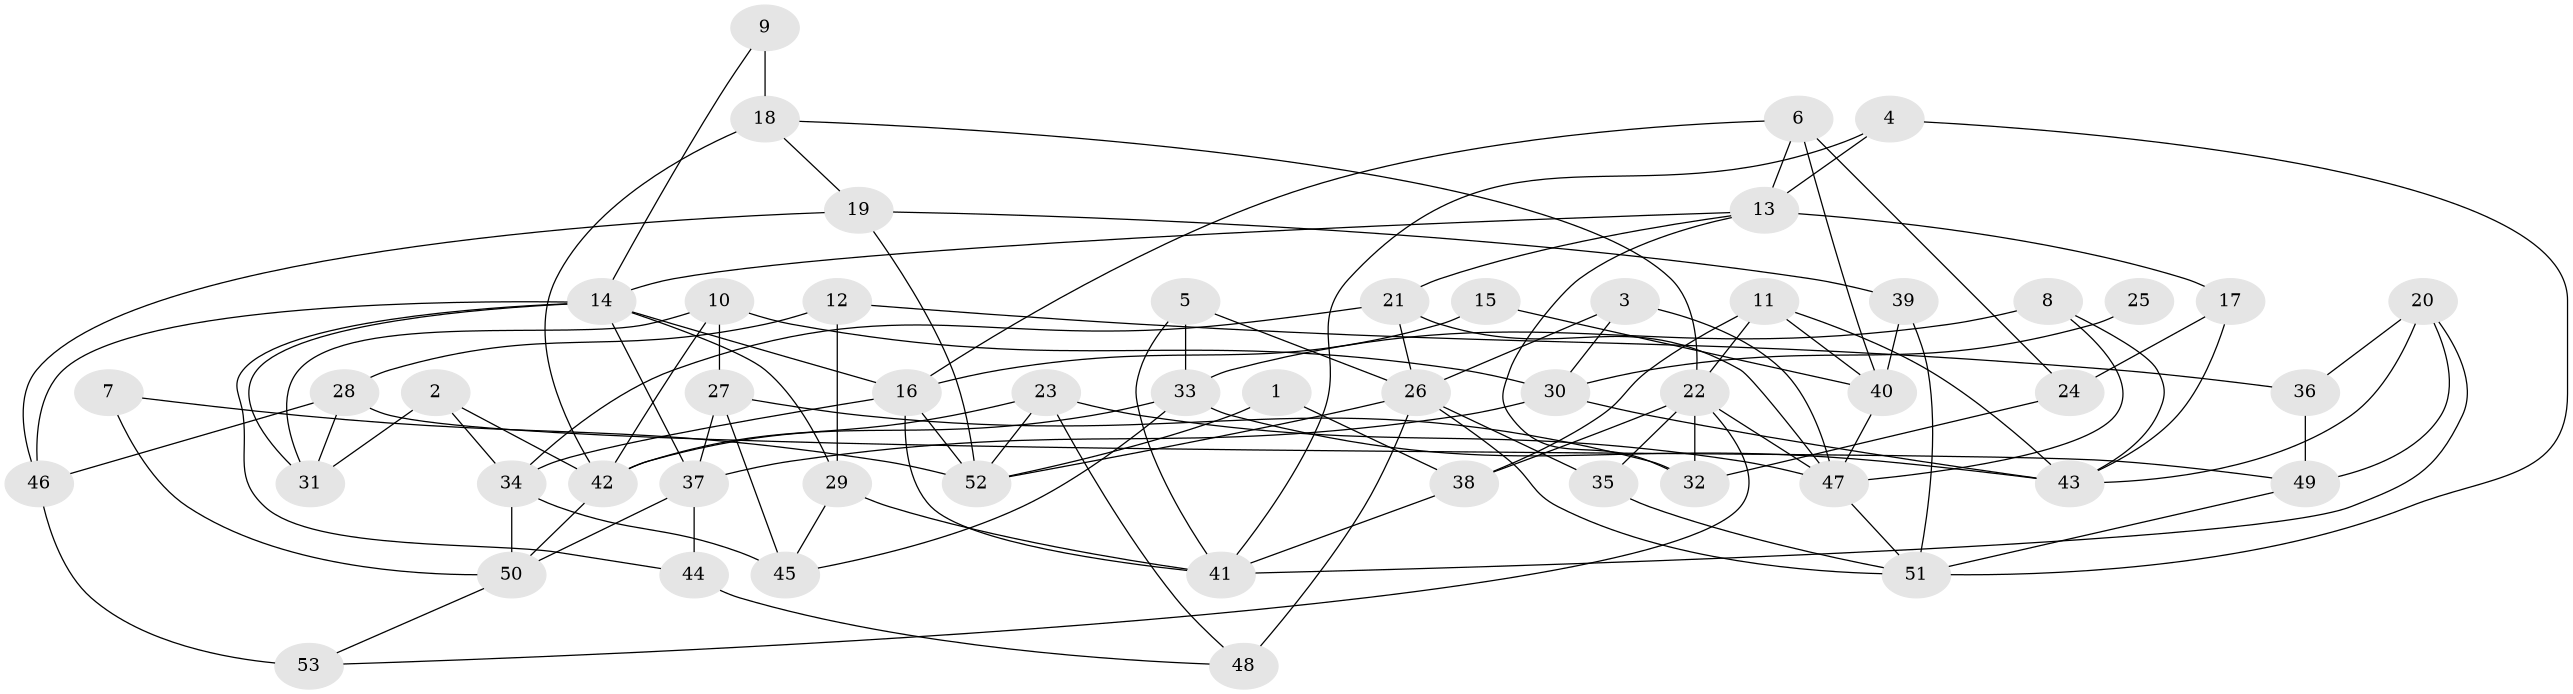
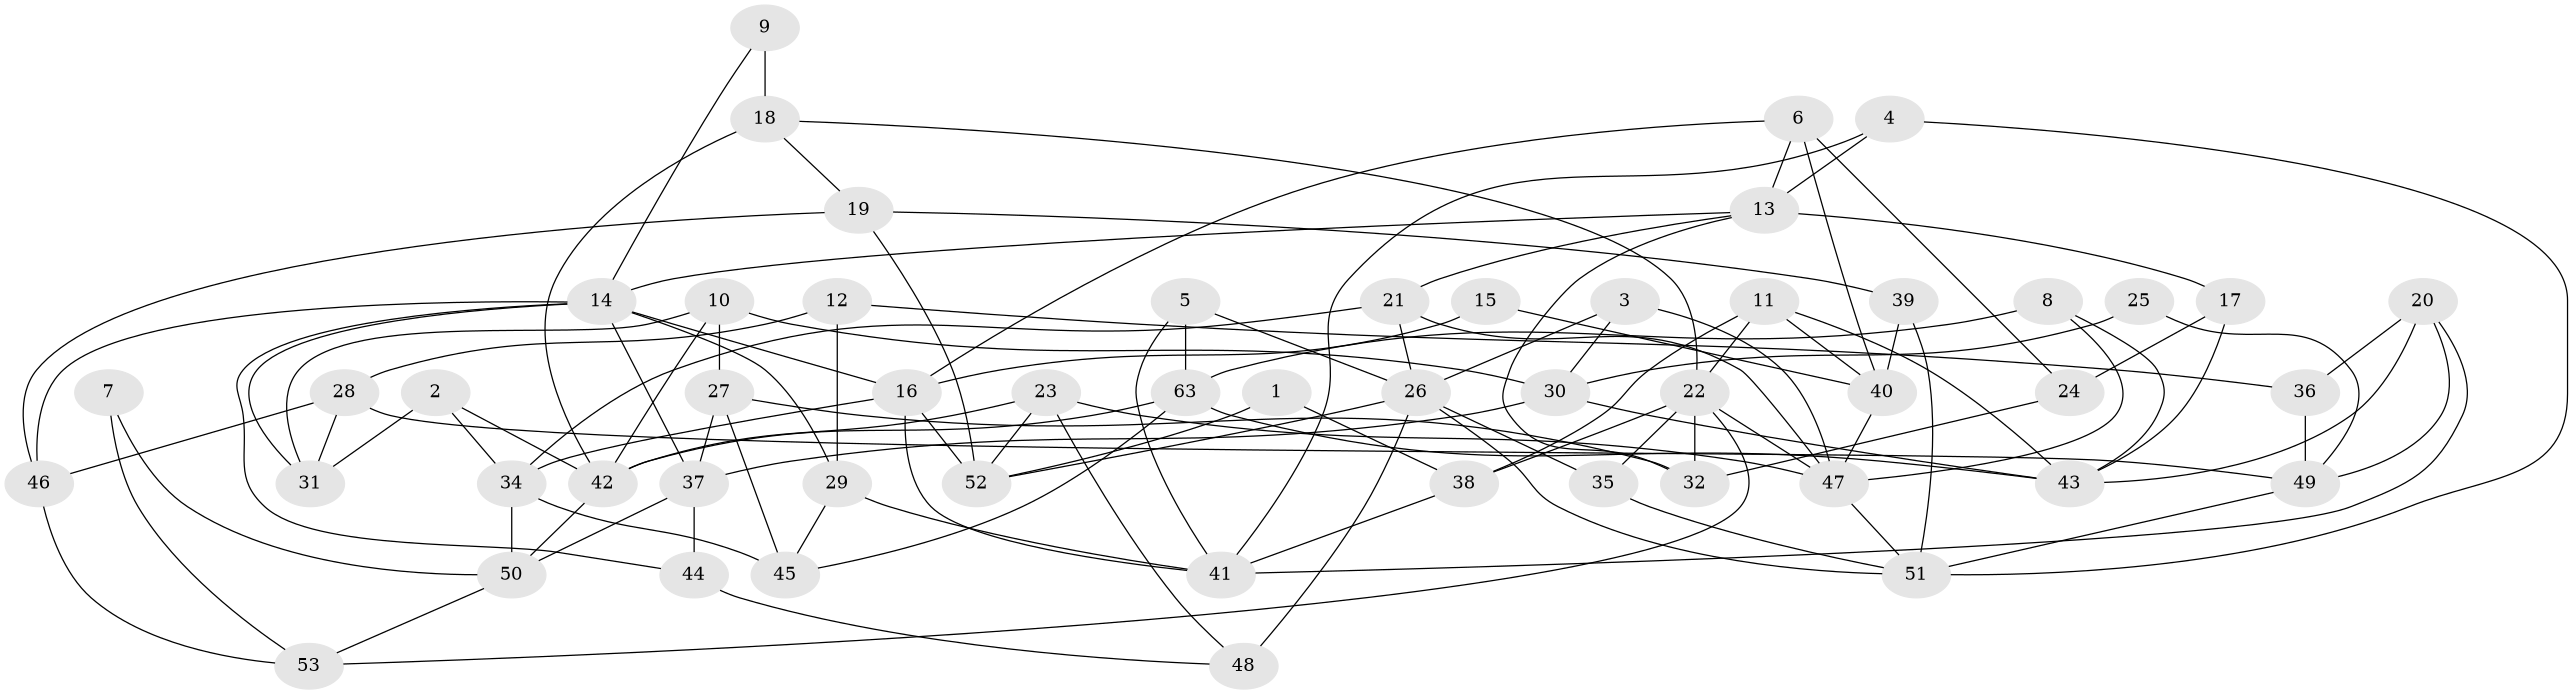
none -> (2315, 341)
(1186, 393) -> (1186, 393)
(363, 421) -> (171, 551)
